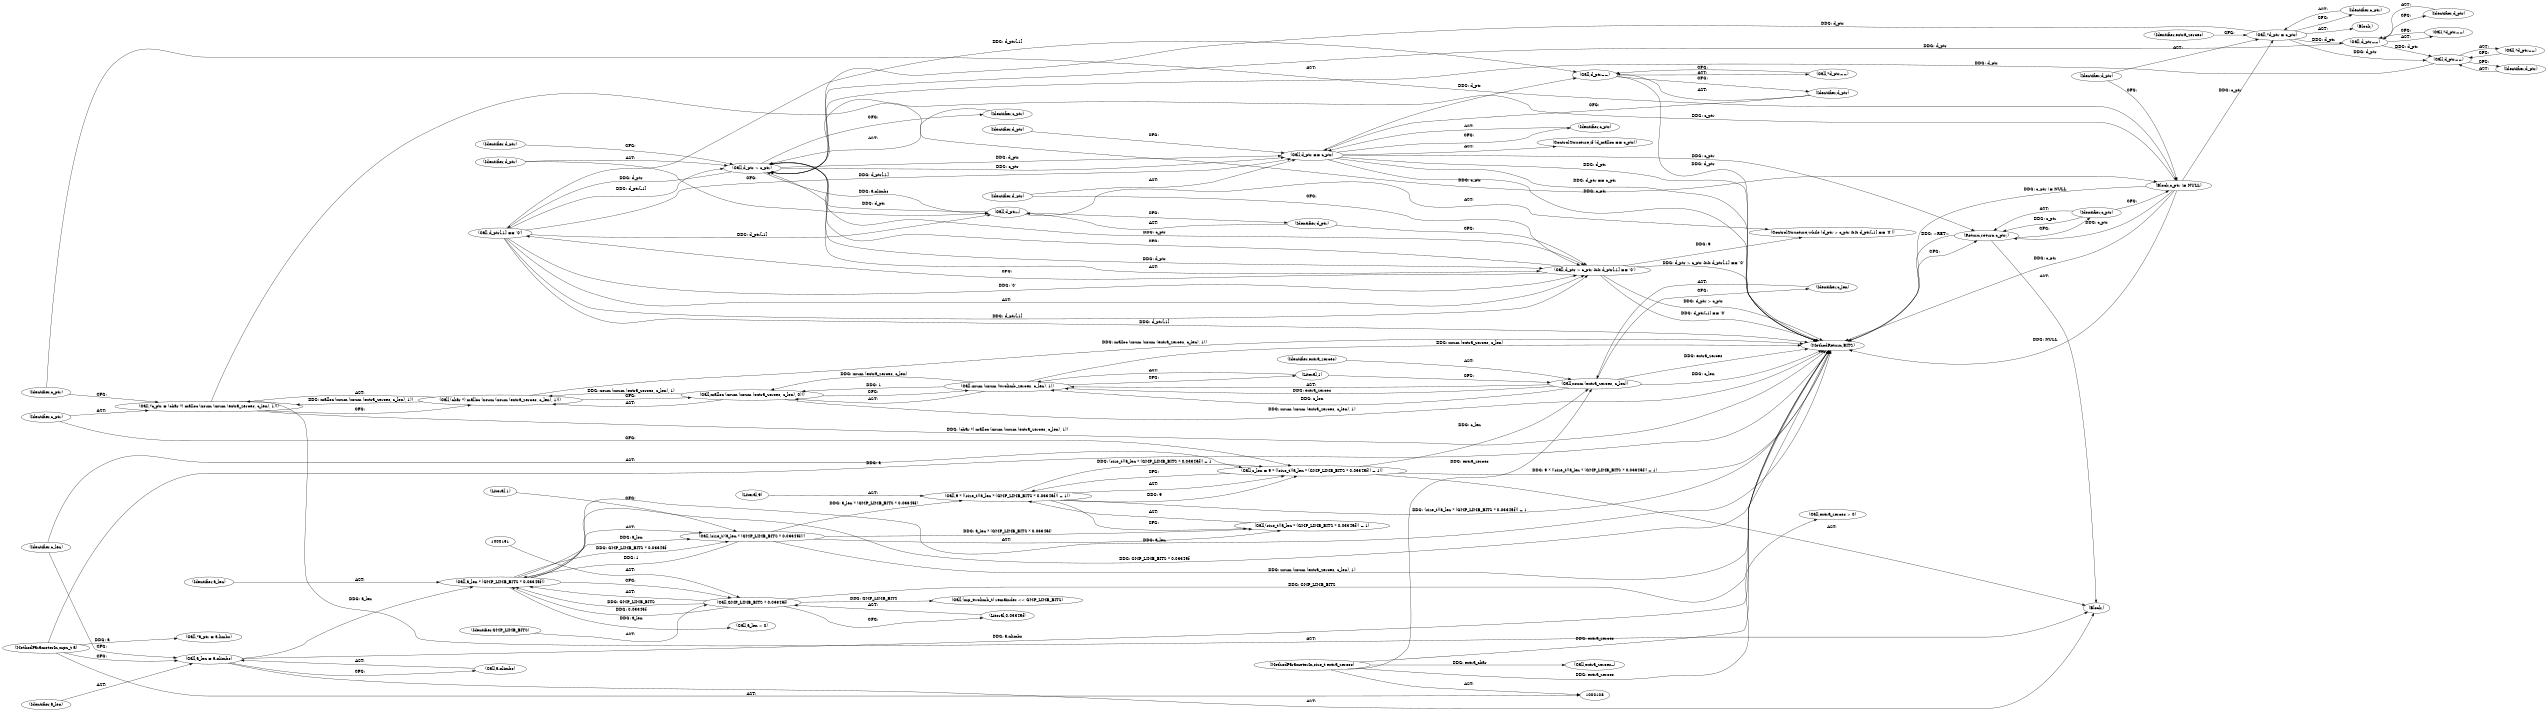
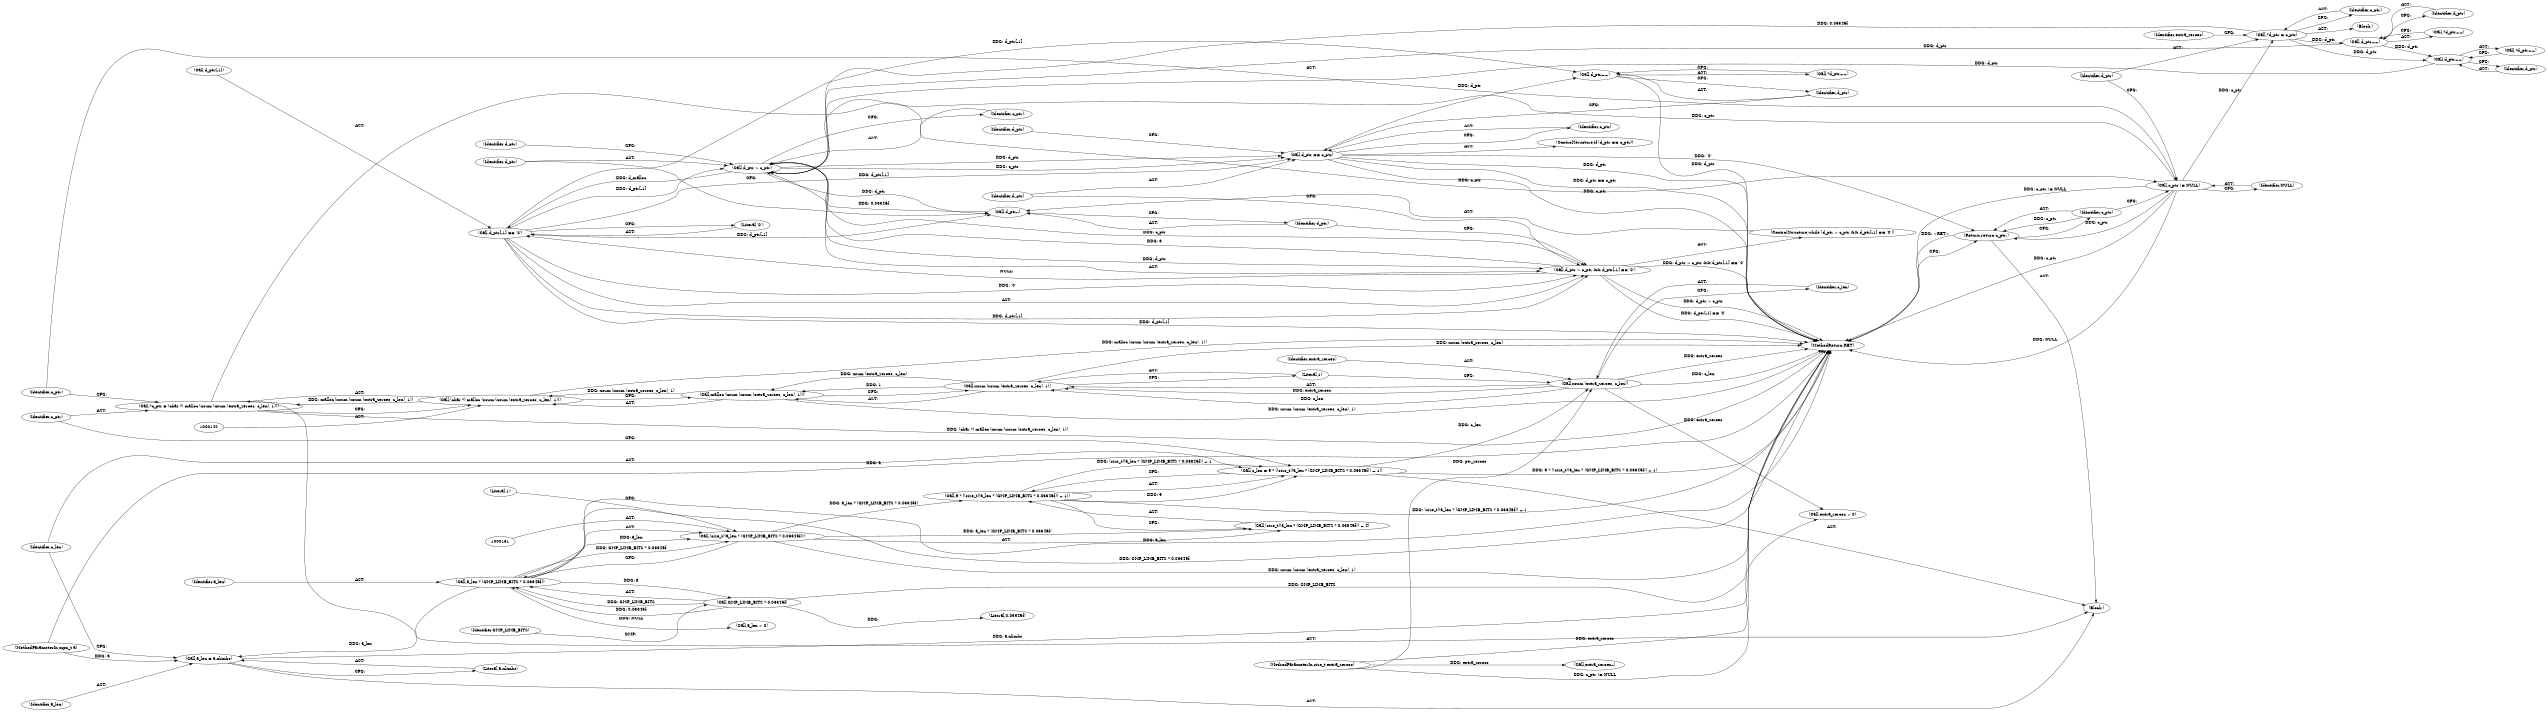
(1833, 24) -> (1833, 24)
none -> (209, 70)
(1595, 143) -> (1595, 143)
(1703, 156) -> (1703, 156)
(631, 178) -> (631, 178)
(2179, 186) -> (2179, 186)
none -> (2277, 186)
(1397, 188) -> (1399, 197)
(874, 192) -> (874, 192)
(874, 204) -> (874, 204)
none -> (752, 225)
(1154, 241) -> (1154, 241)
(1703, 245) -> (1703, 245)
(1007, 272) -> (1007, 272)
(1833, 346) -> (1833, 346)
(1007, 386) -> (1007, 386)
(752, 395) -> (752, 395)
none -> (209, 427)
none -> (1713, 449)
(1470, 462) -> (1470, 462)
(752, 495) -> none
(1312, 526) -> (1312, 526)
(631, 558) -> (631, 558)
(622, 575) -> (619, 520)
(631, 581) -> (631, 581)
(1007, 600) -> none
(889, 610) -> none
(631, 619) -> (631, 619)
(355, 620) -> (376, 651)
(874, 620) -> (874, 620)
(631, 634) -> (631, 634)
(209, 637) -> none
(102, 657) -> (102, 657)
(1470, 663) -> (1470, 663)
(500, 669) -> (500, 669)
(1595, 675) -> (1595, 675)
(1595, 695) -> none
